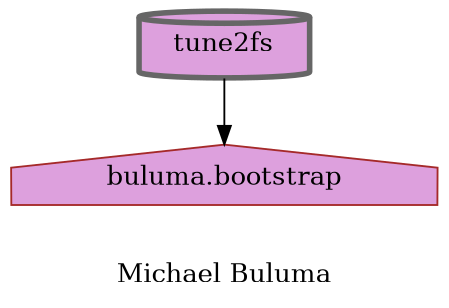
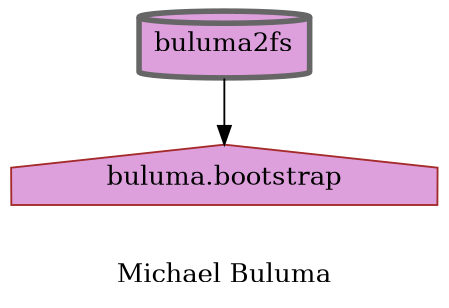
(224, 44) -> (224, 44)
